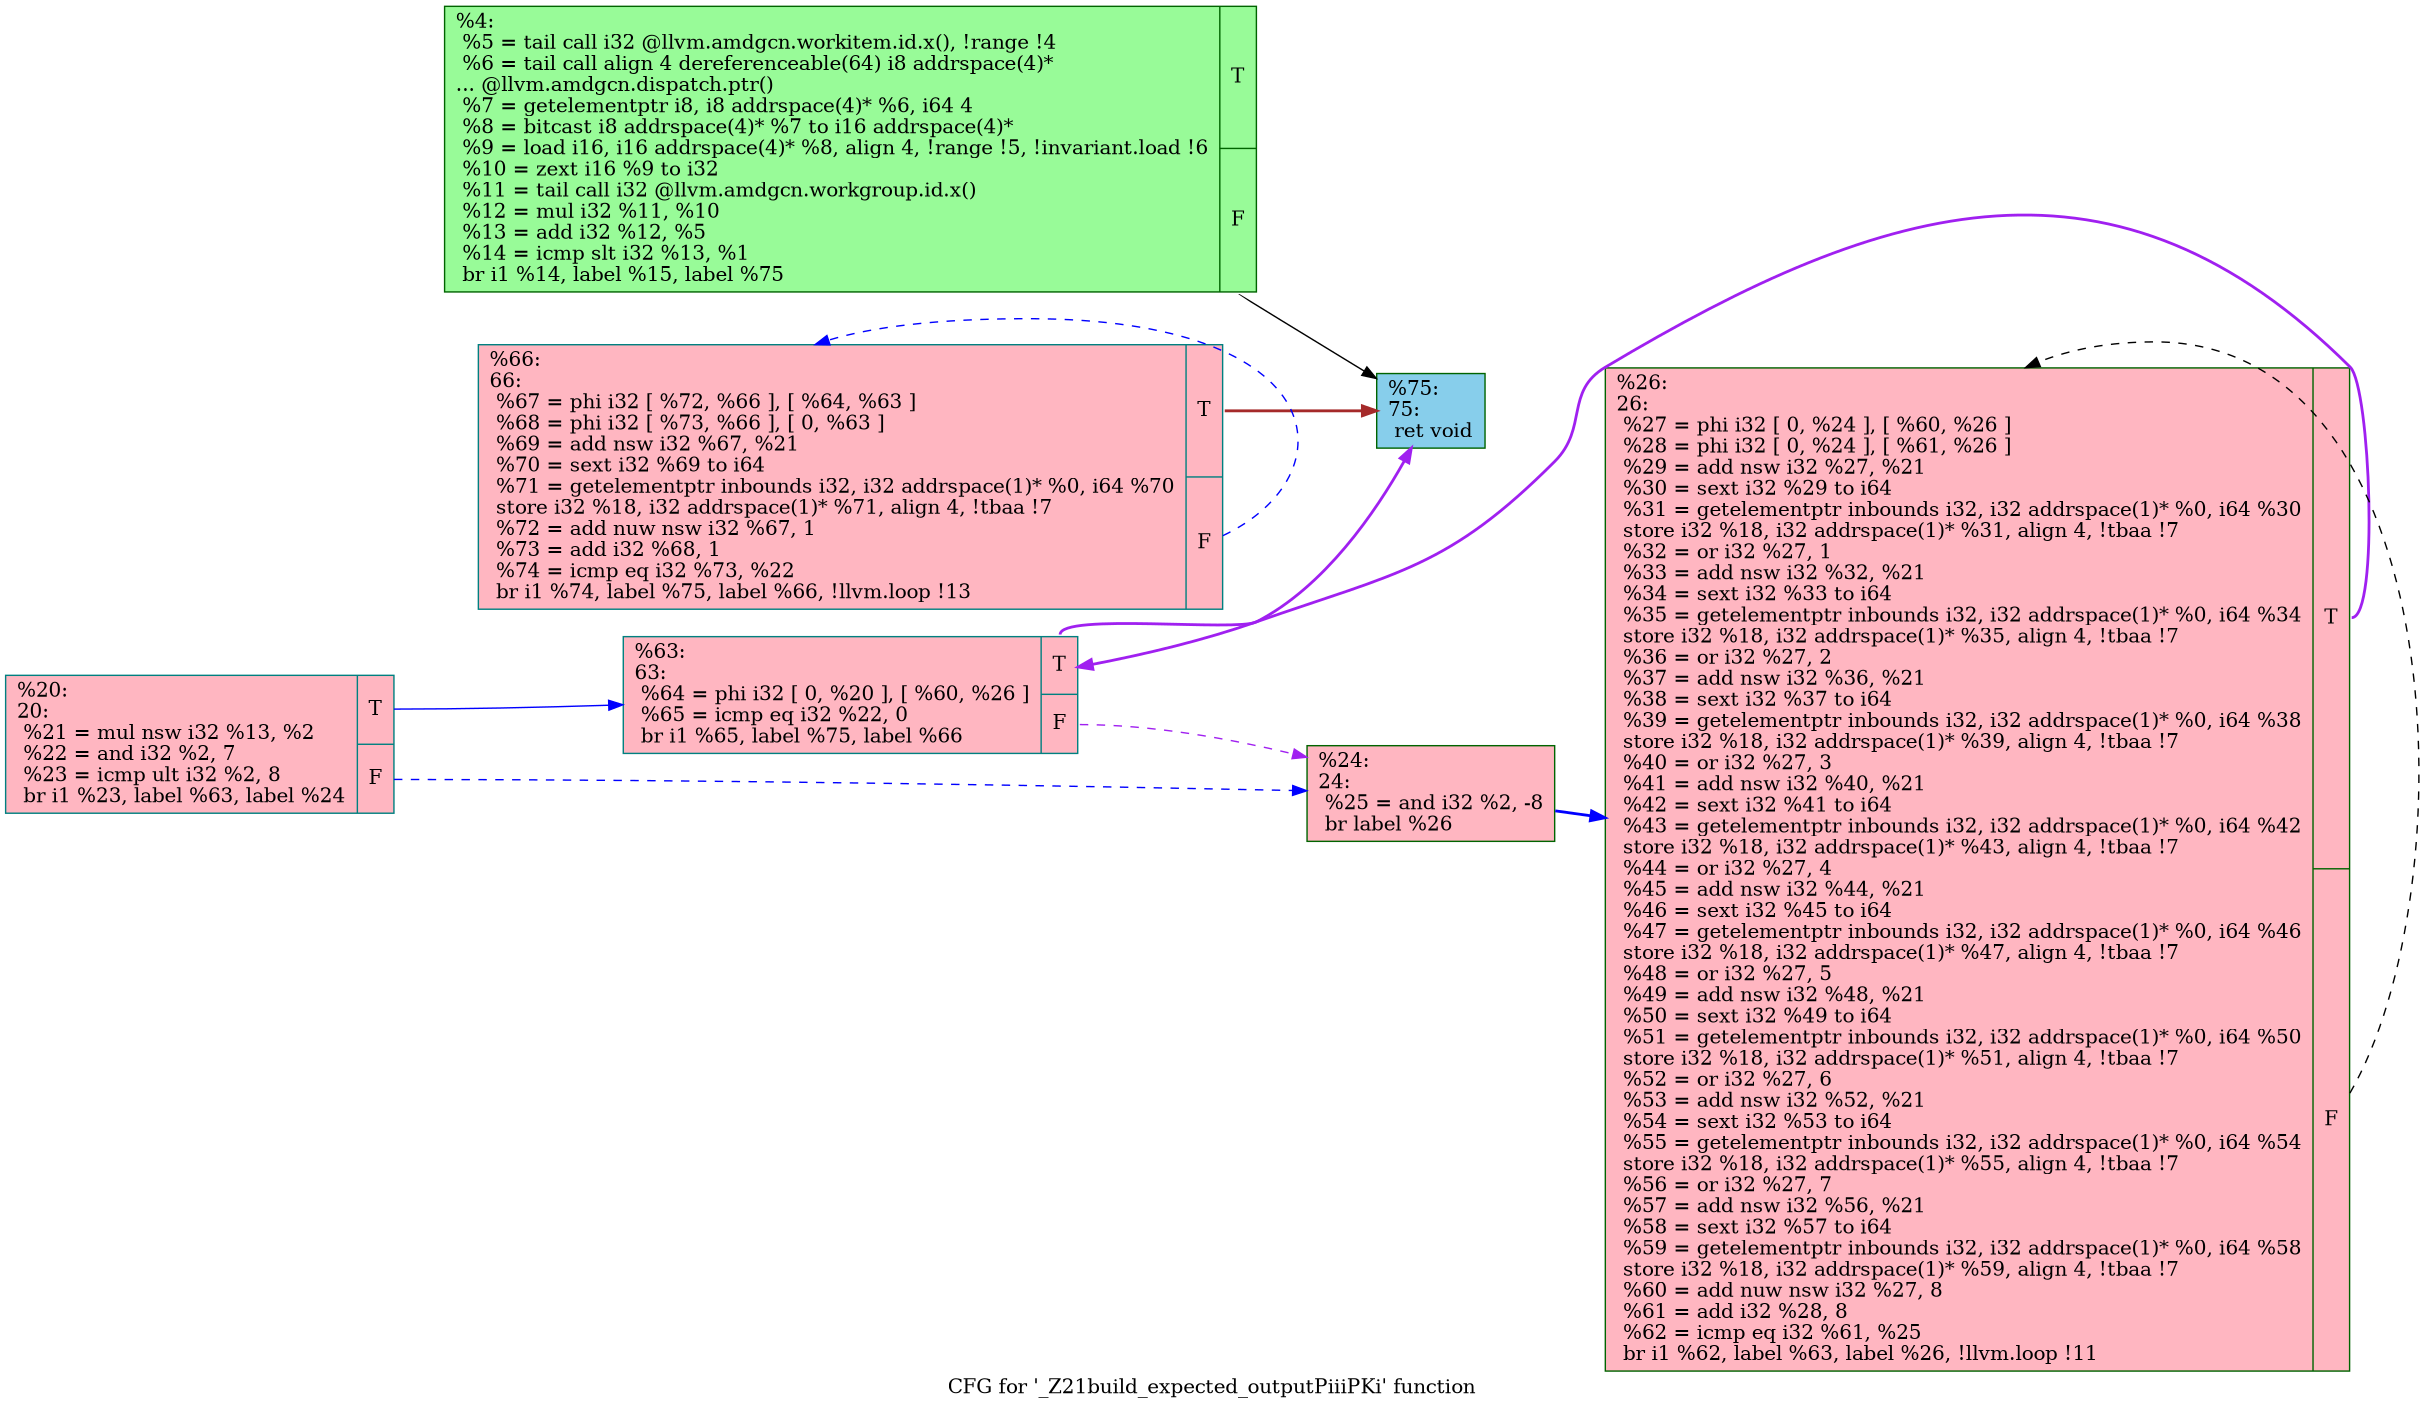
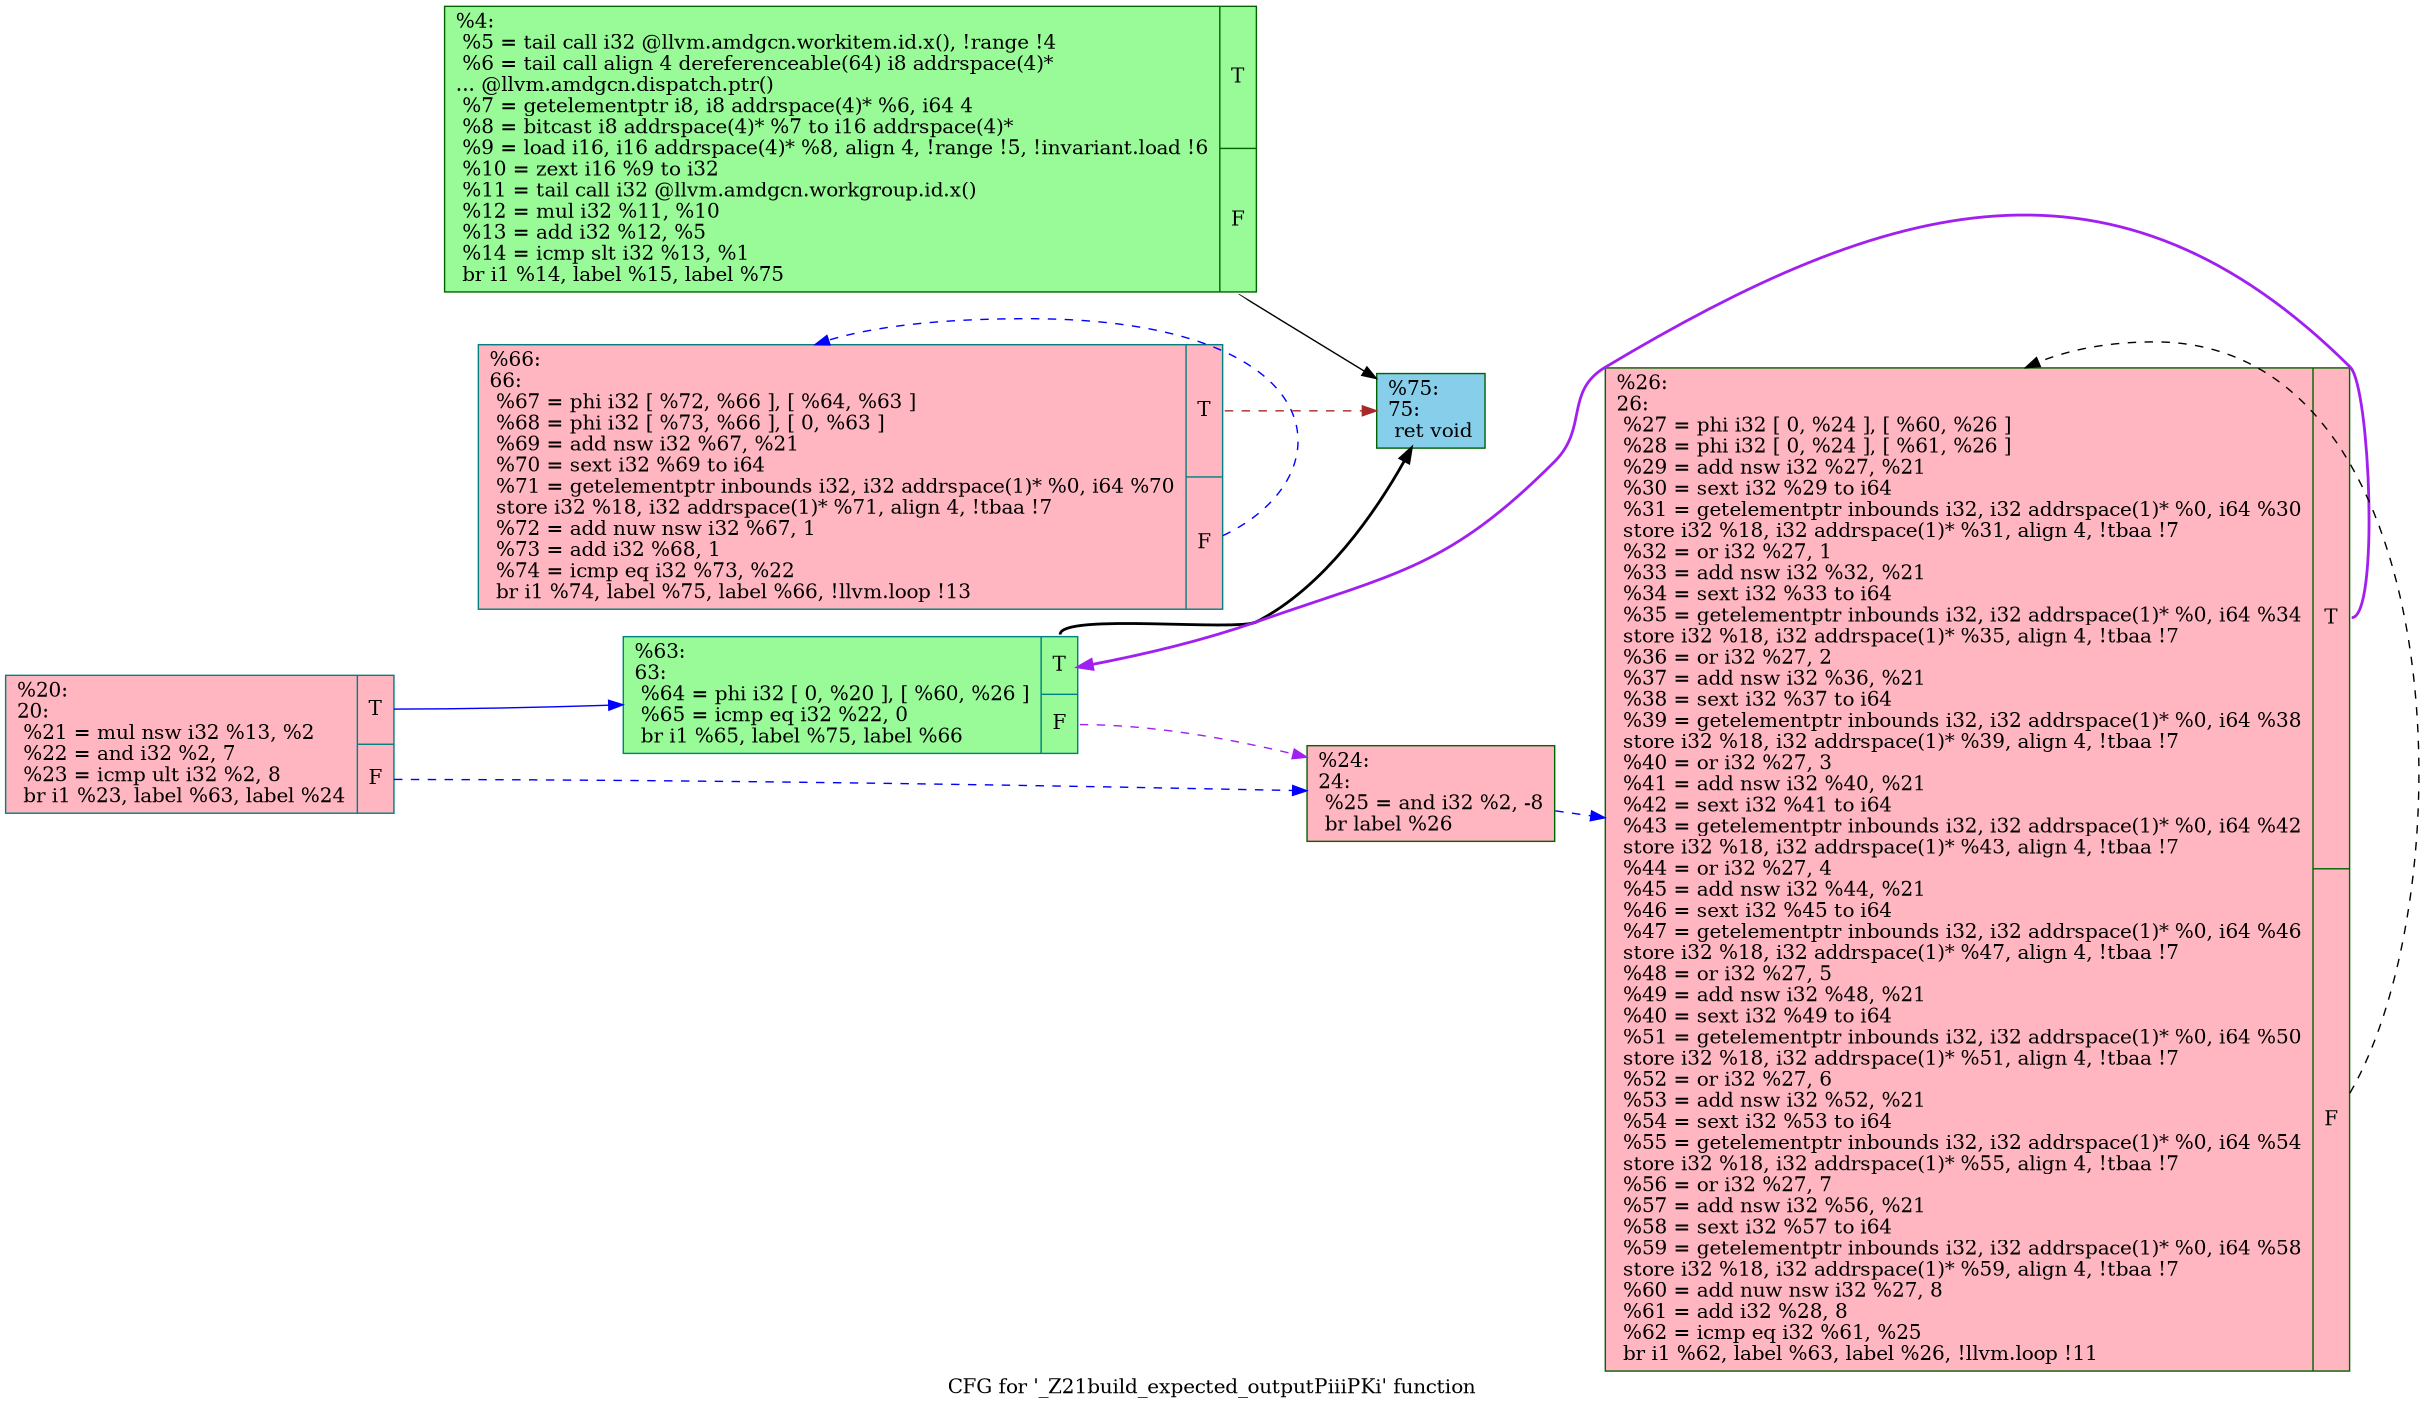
(1300, 411) -> (1300, 411)
(1292, 599) -> (1292, 599)
(850, 695) -> (850, 695)
(1573, 813) -> (1573, 813)
(1754, 1017) -> (1754, 1017)
